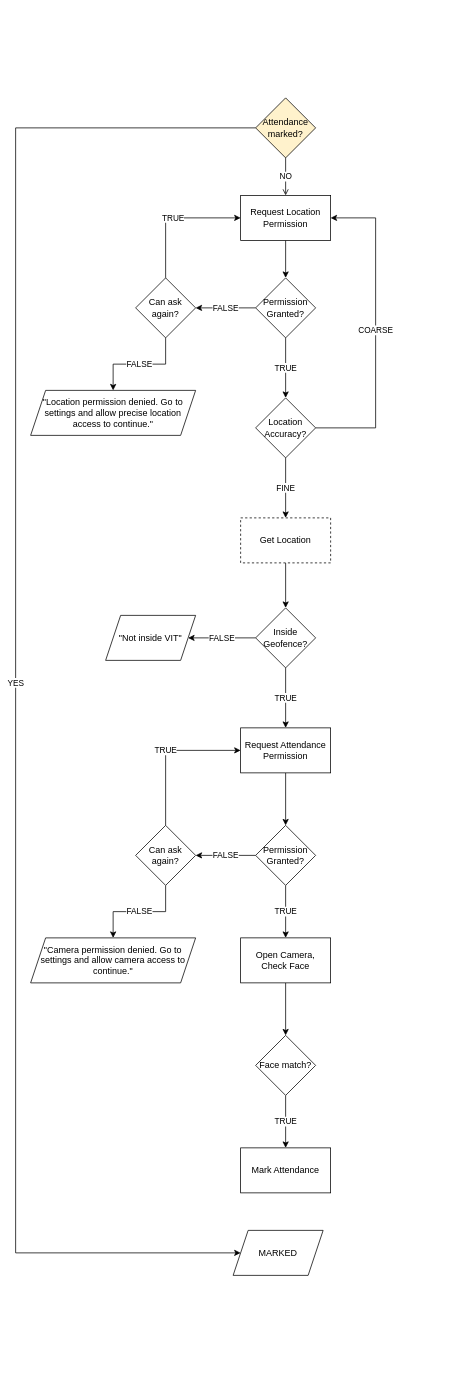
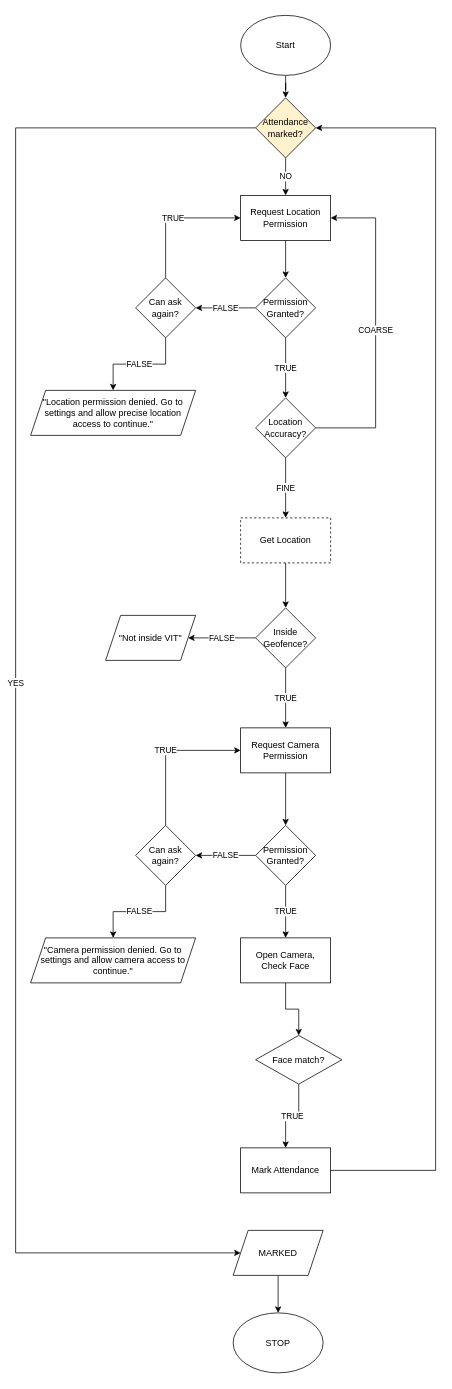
none -> (285, 45)
none -> (285, 89)
(285, 190) -> (285, 189)
none -> (435, 701)
(285, 750) -> (285, 750)
(285, 1065) -> (299, 1060)
none -> (278, 1306)
none -> (278, 1343)
